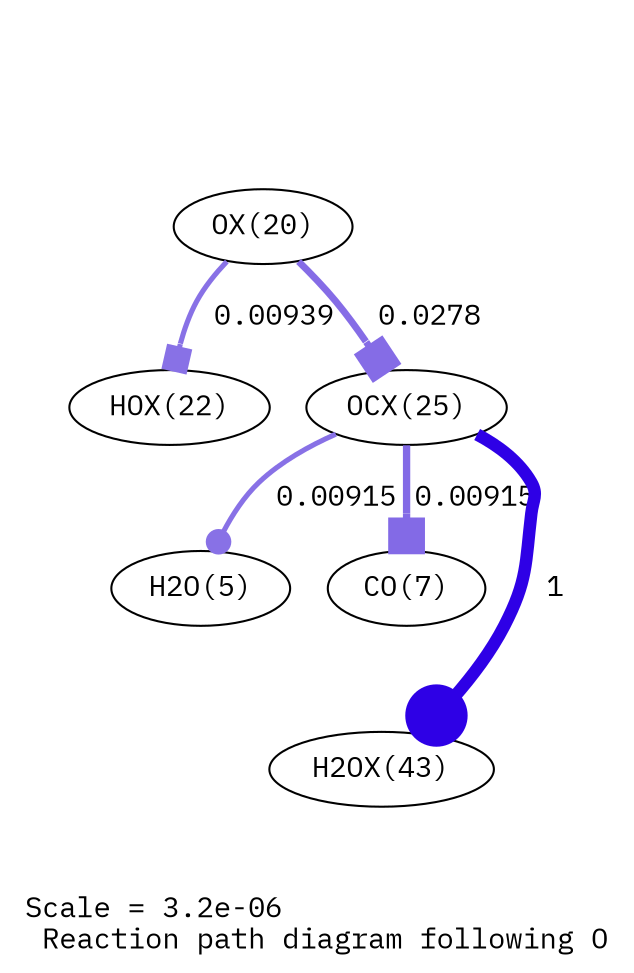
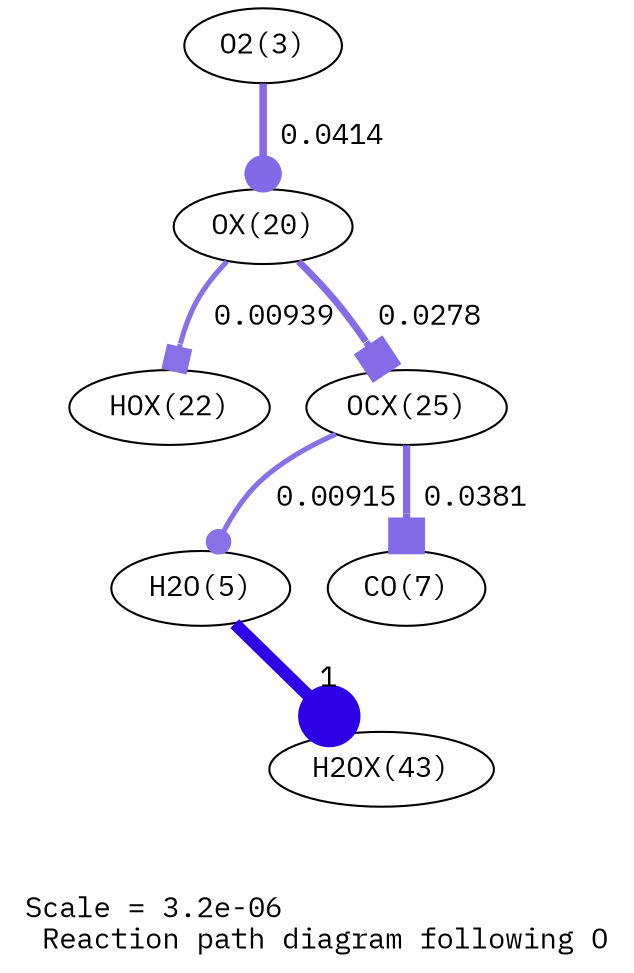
none -> (263, 46)
(467, 498) -> (467, 498)
(526, 563) -> (273, 661)
